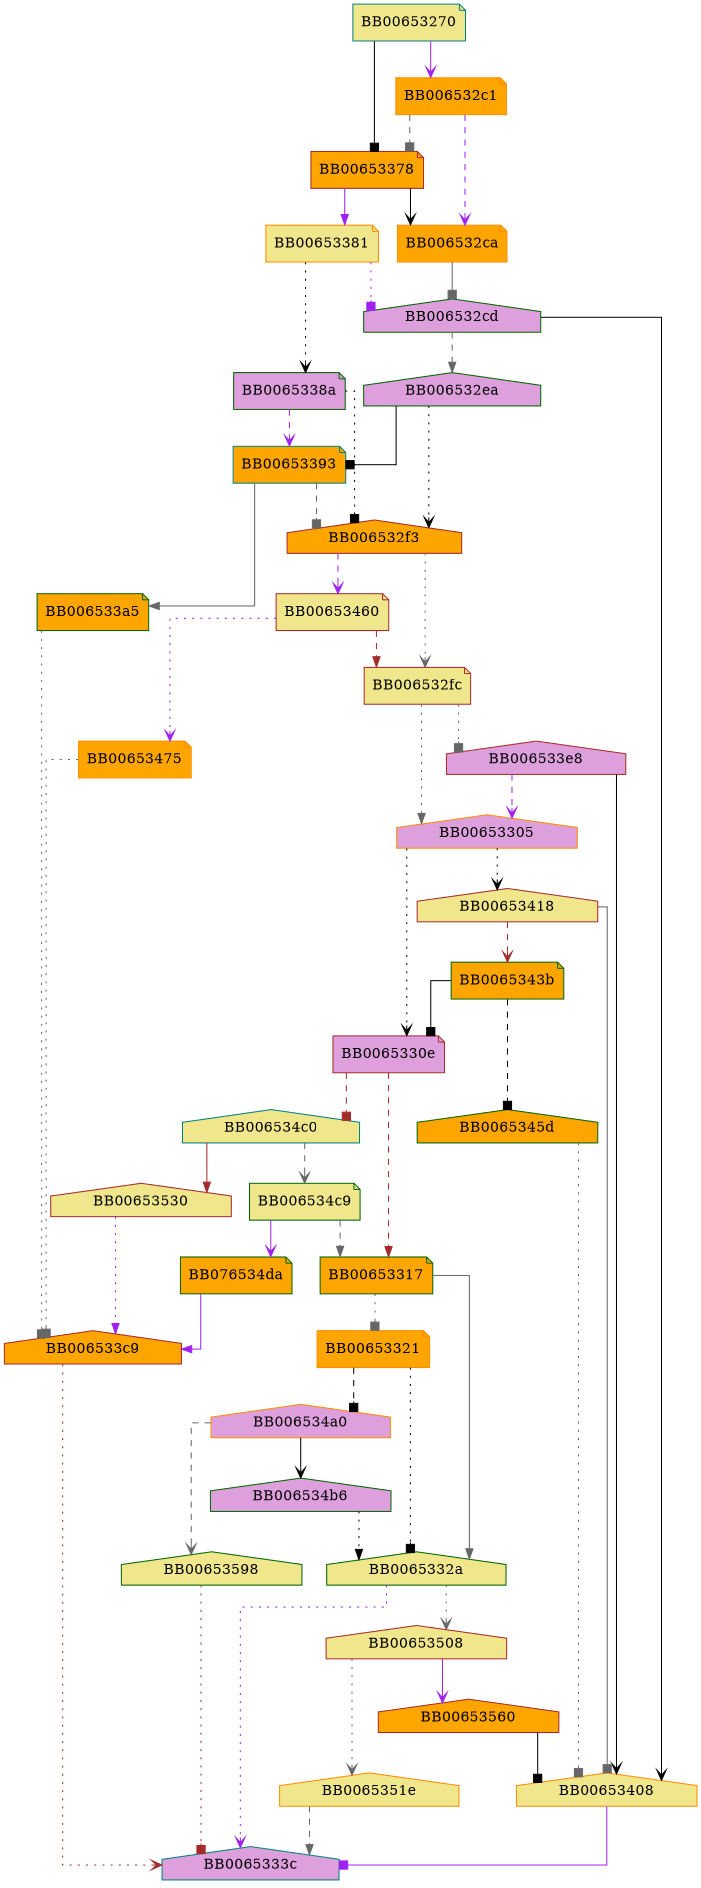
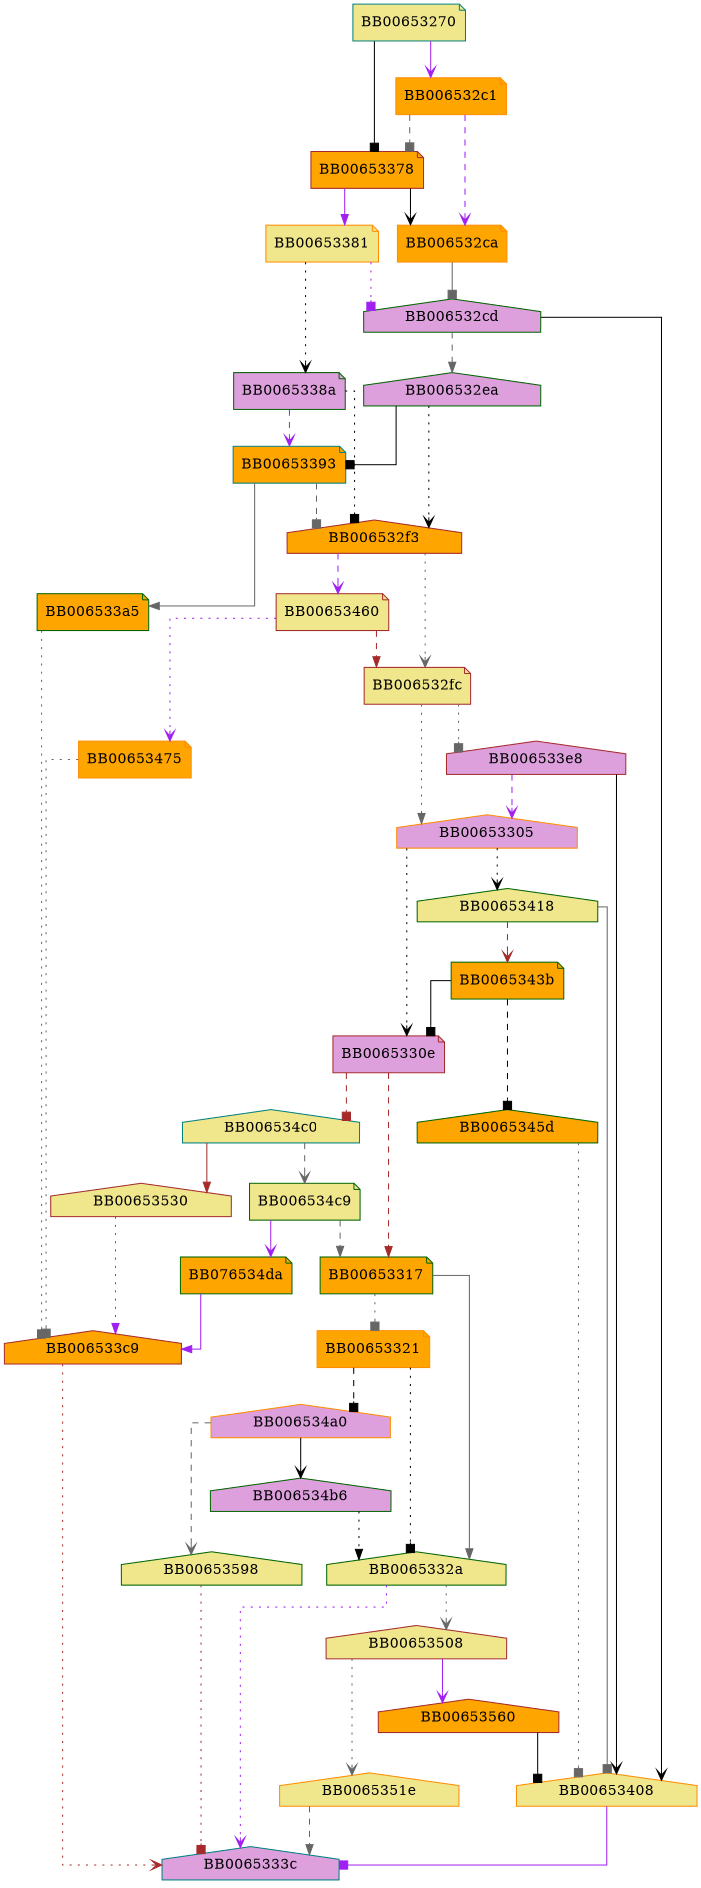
(507, 907) -> (507, 907)
